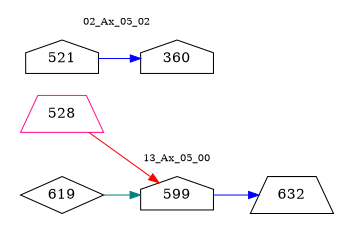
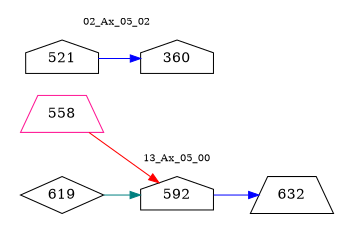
(62, 114) -> (62, 114)
(177, 195) -> (177, 195)
